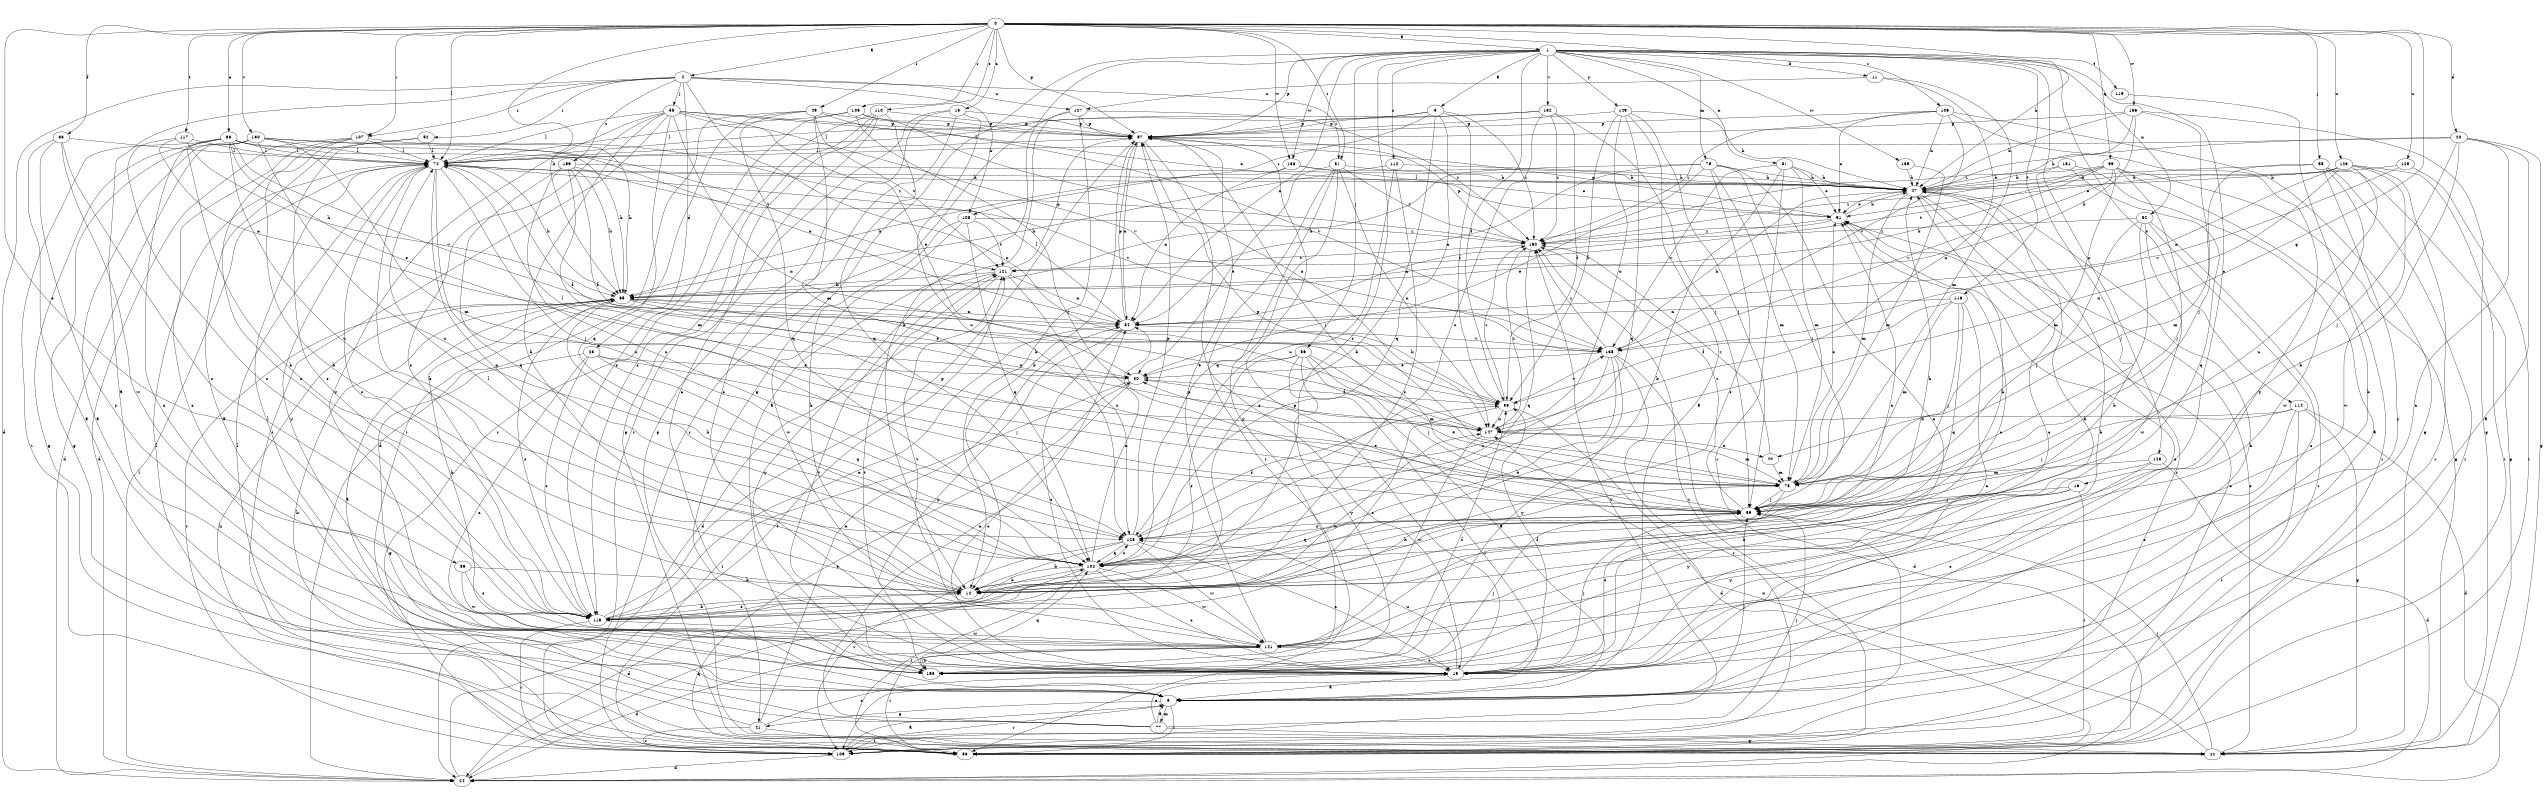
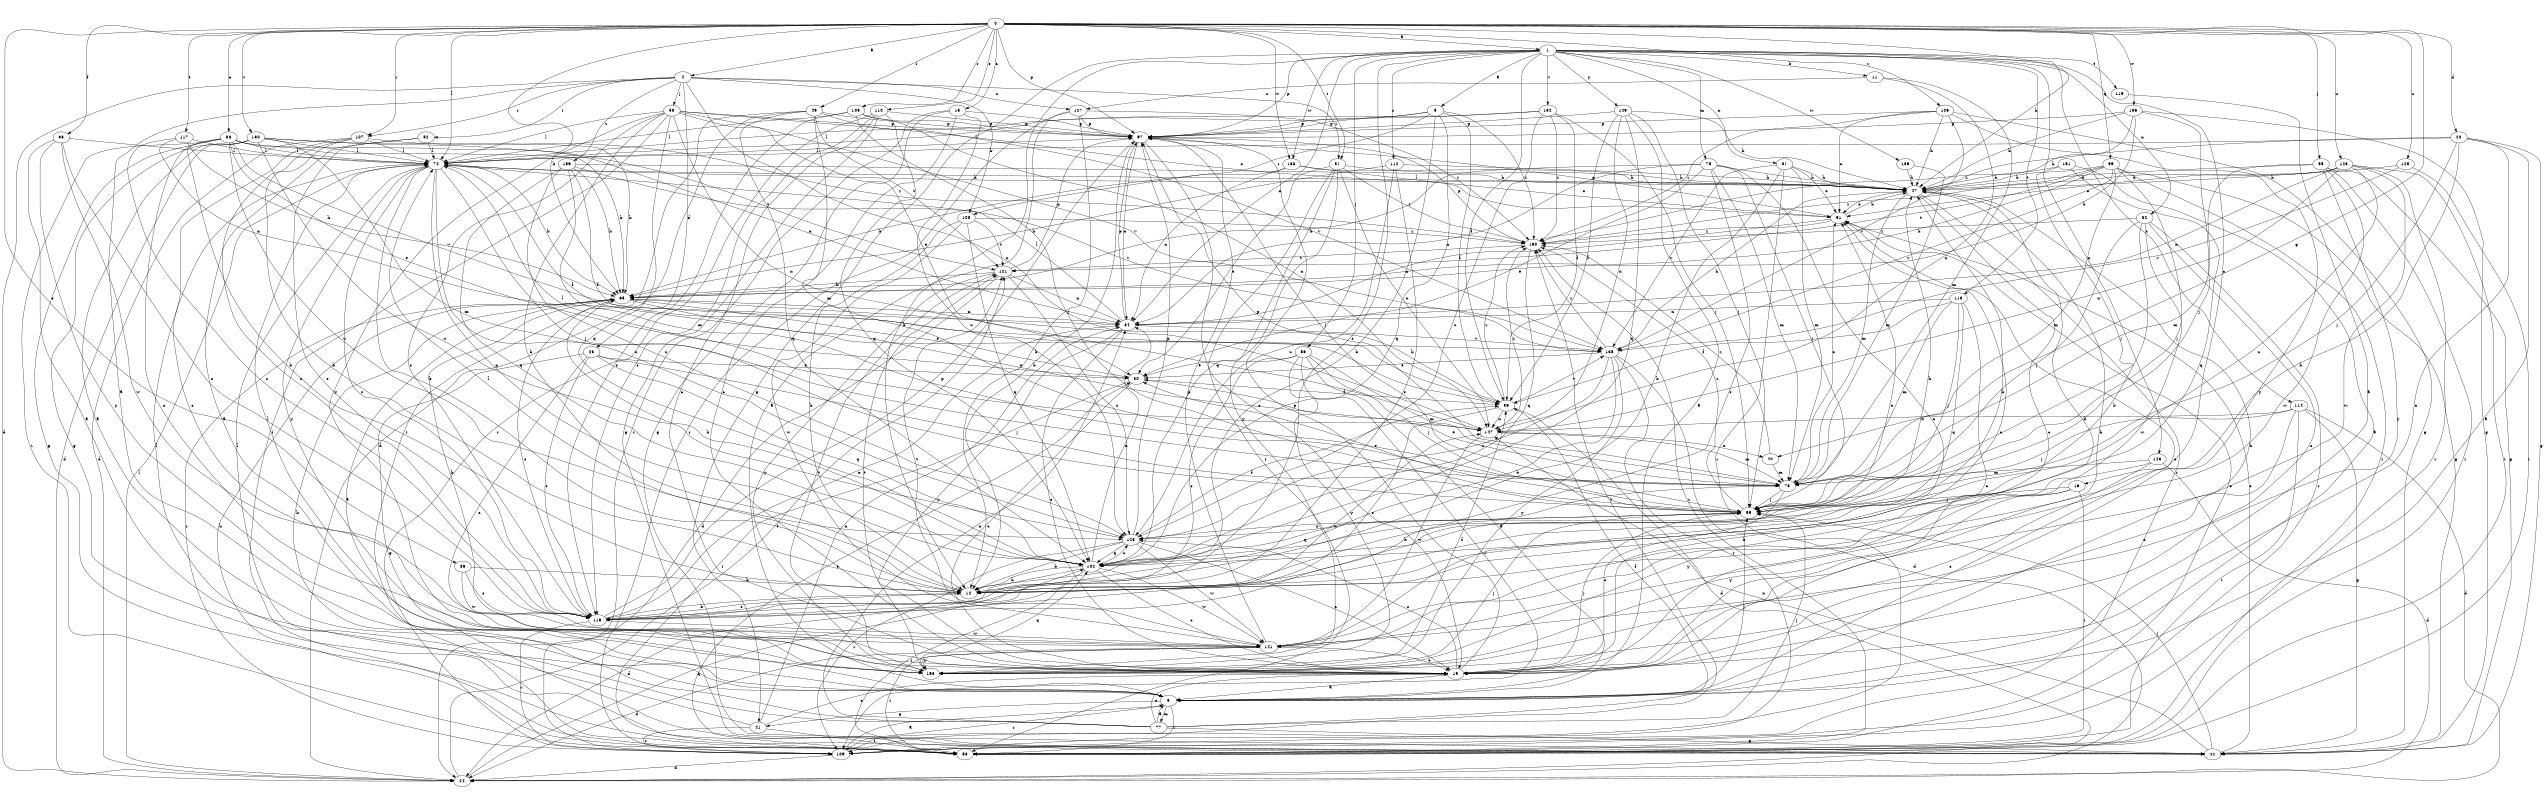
(2369, 392) -> (2369, 392)
(1543, 560) -> (1608, 705)
